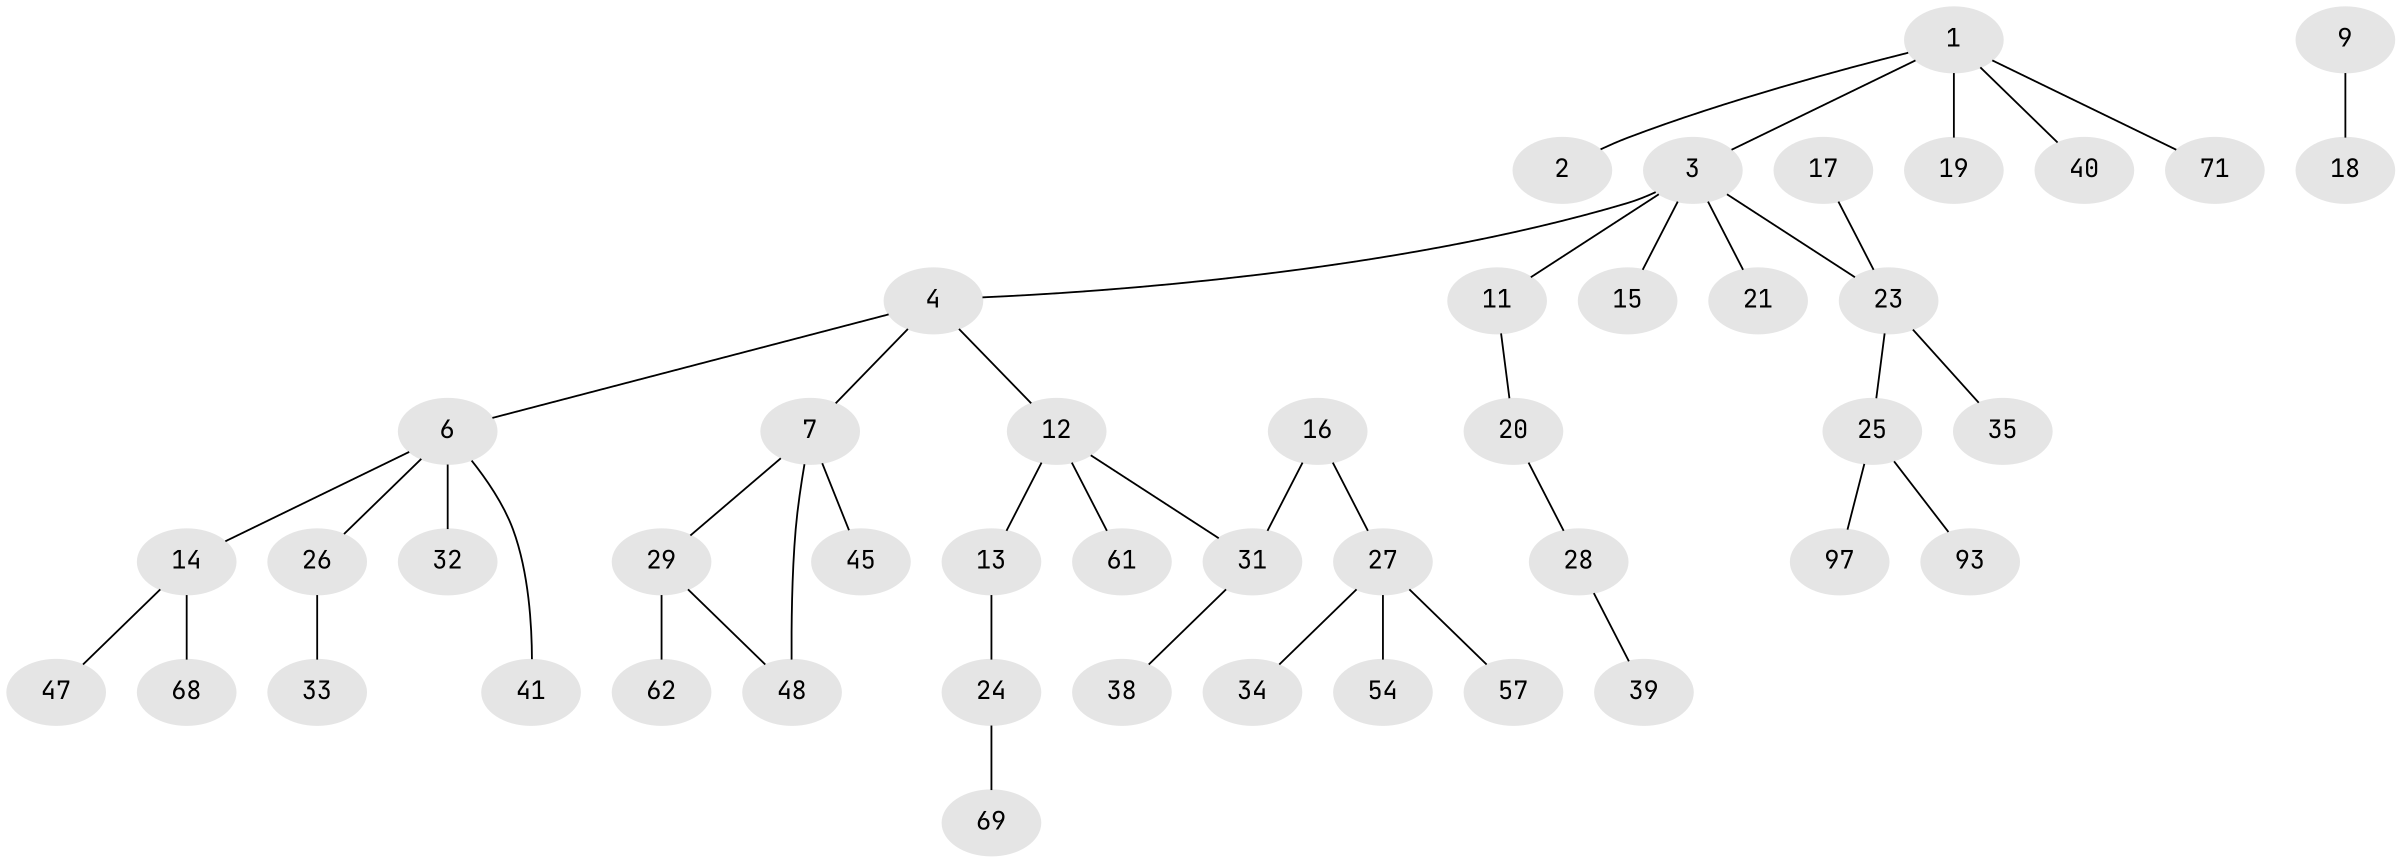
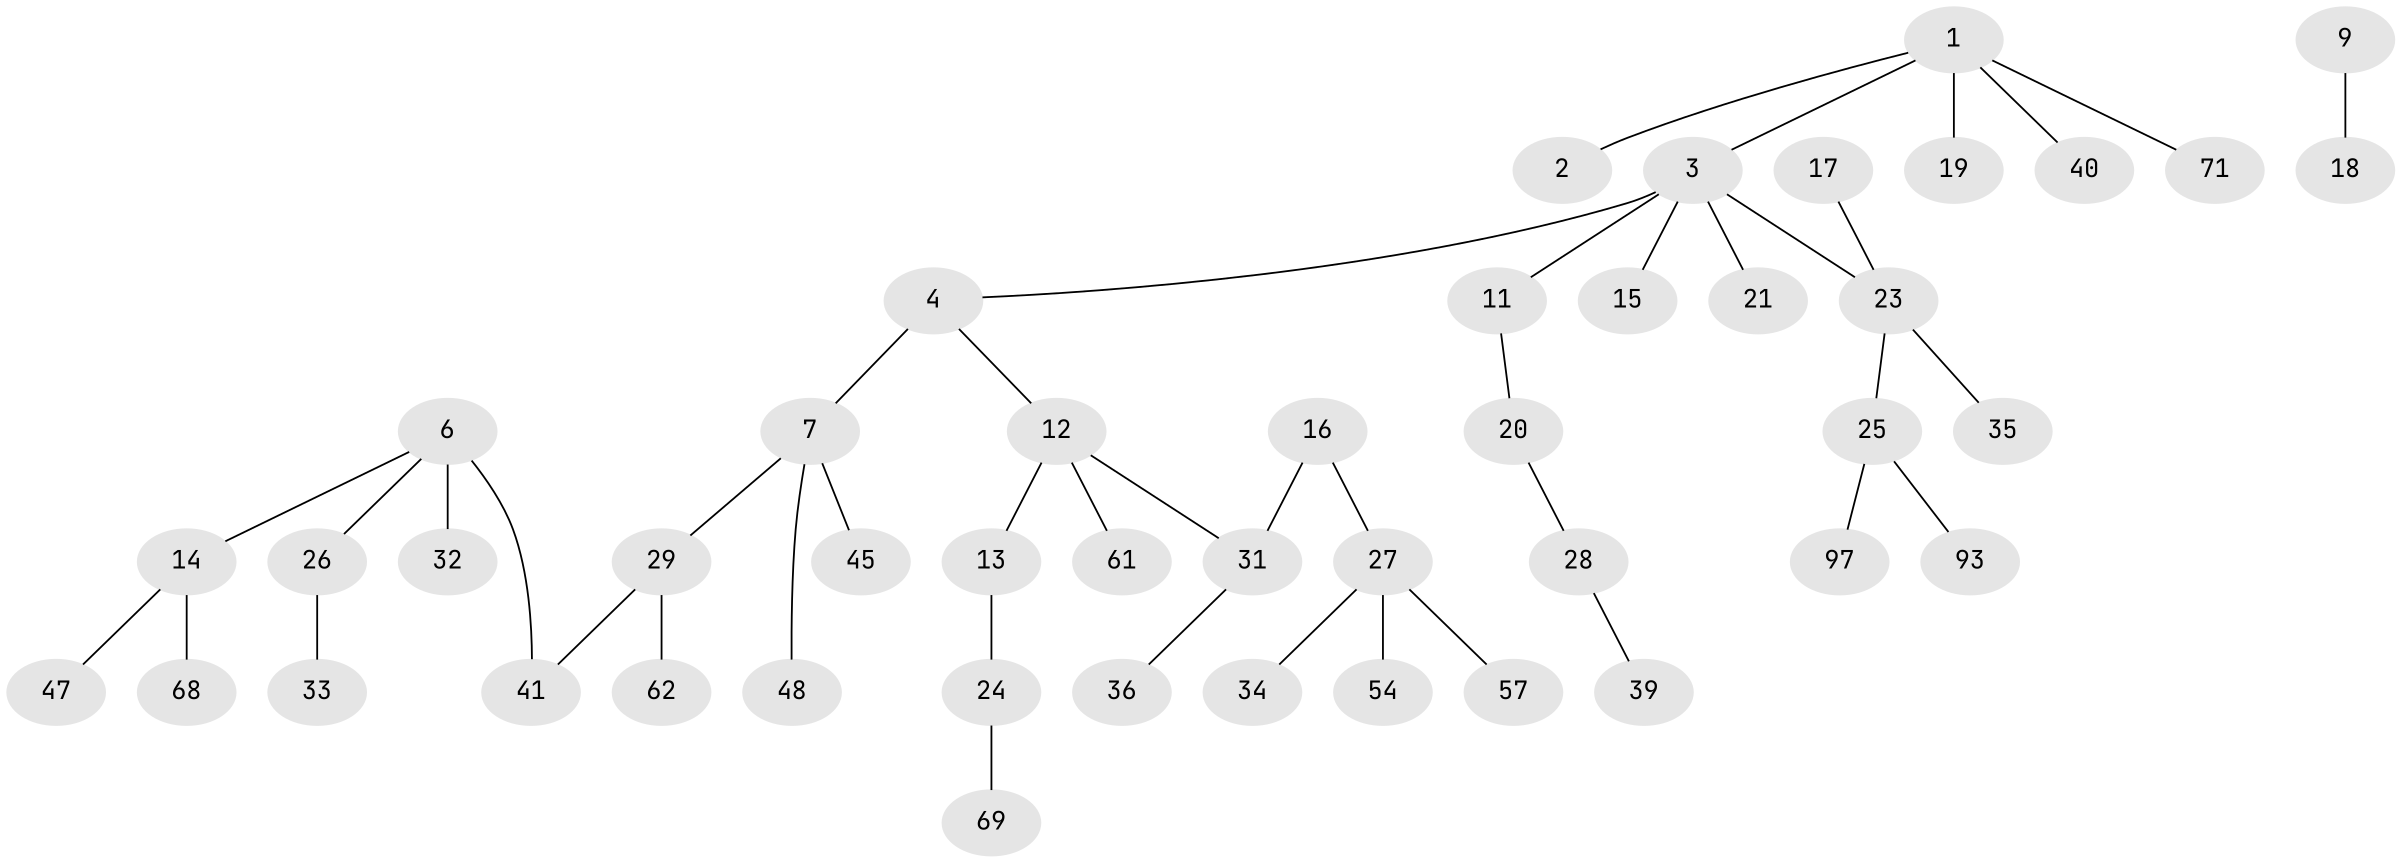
(691, 366) -> none
(727, 627) -> (597, 627)
(1122, 692) -> (1122, 692)
